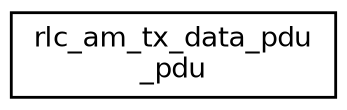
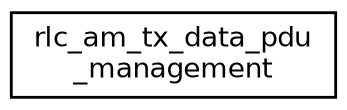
(173, 55) -> (173, 55)
